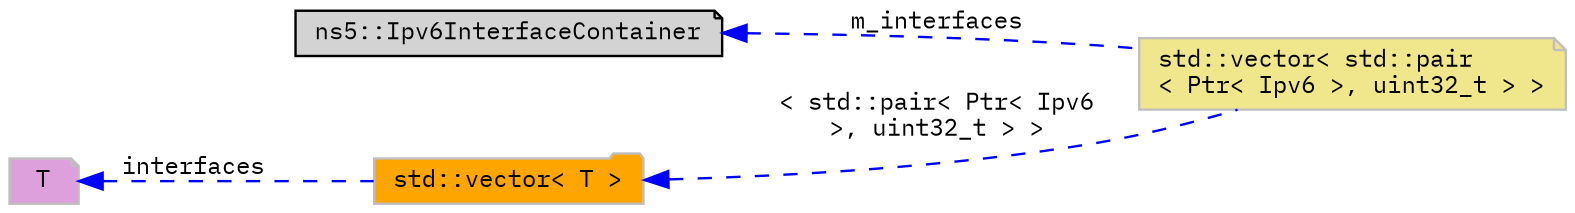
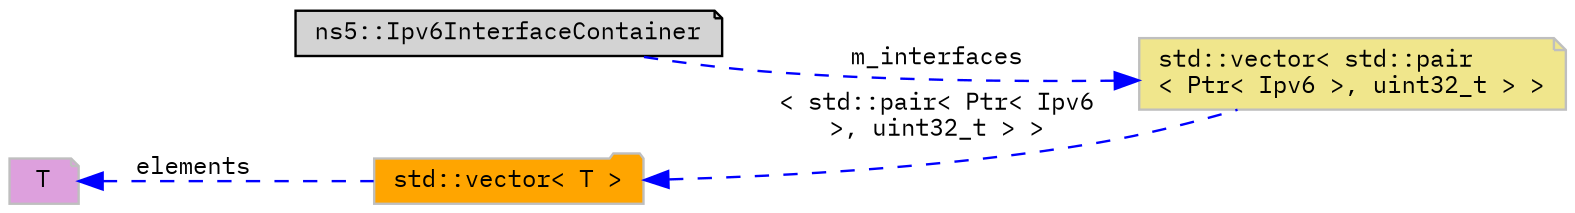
(943, 38) -> (876, 78)
(187, 168) -> (187, 168)
